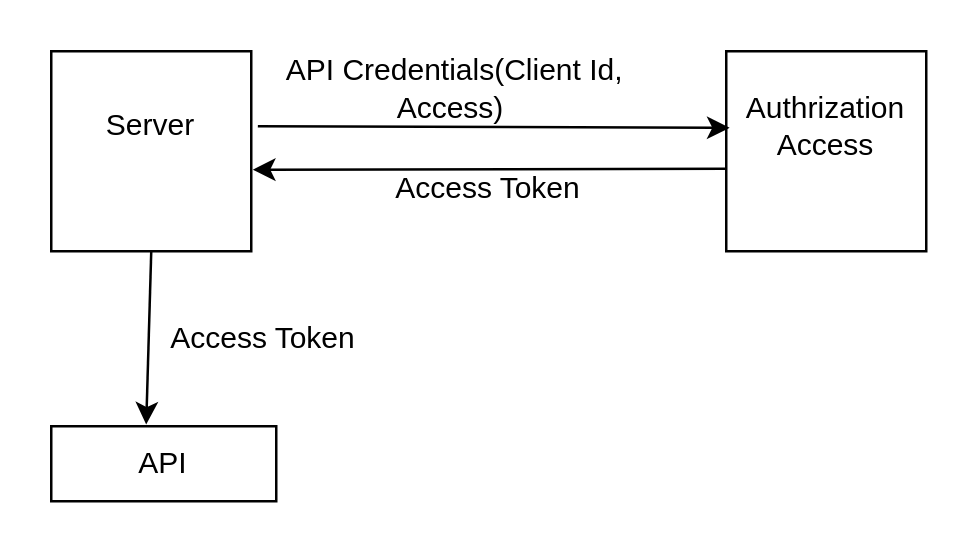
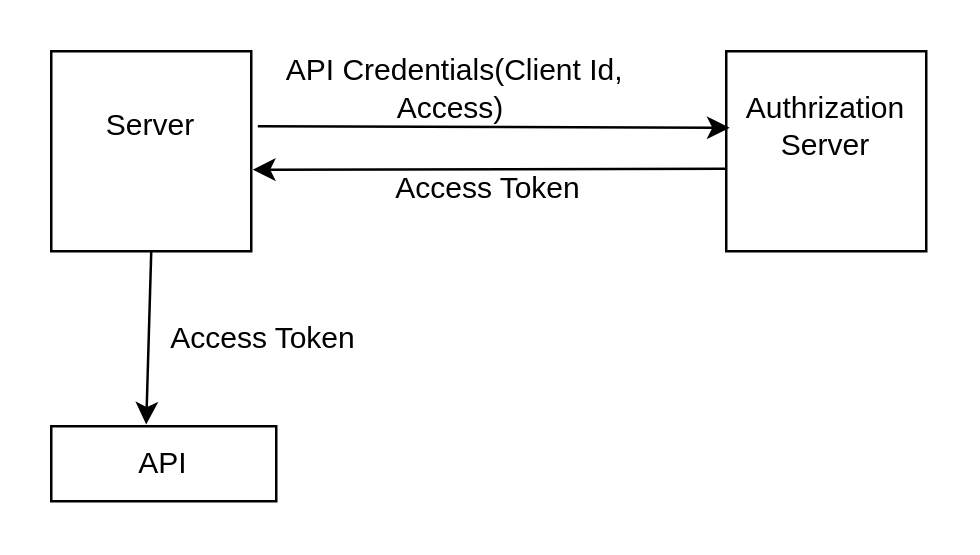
(826, 126) -> (826, 126)
